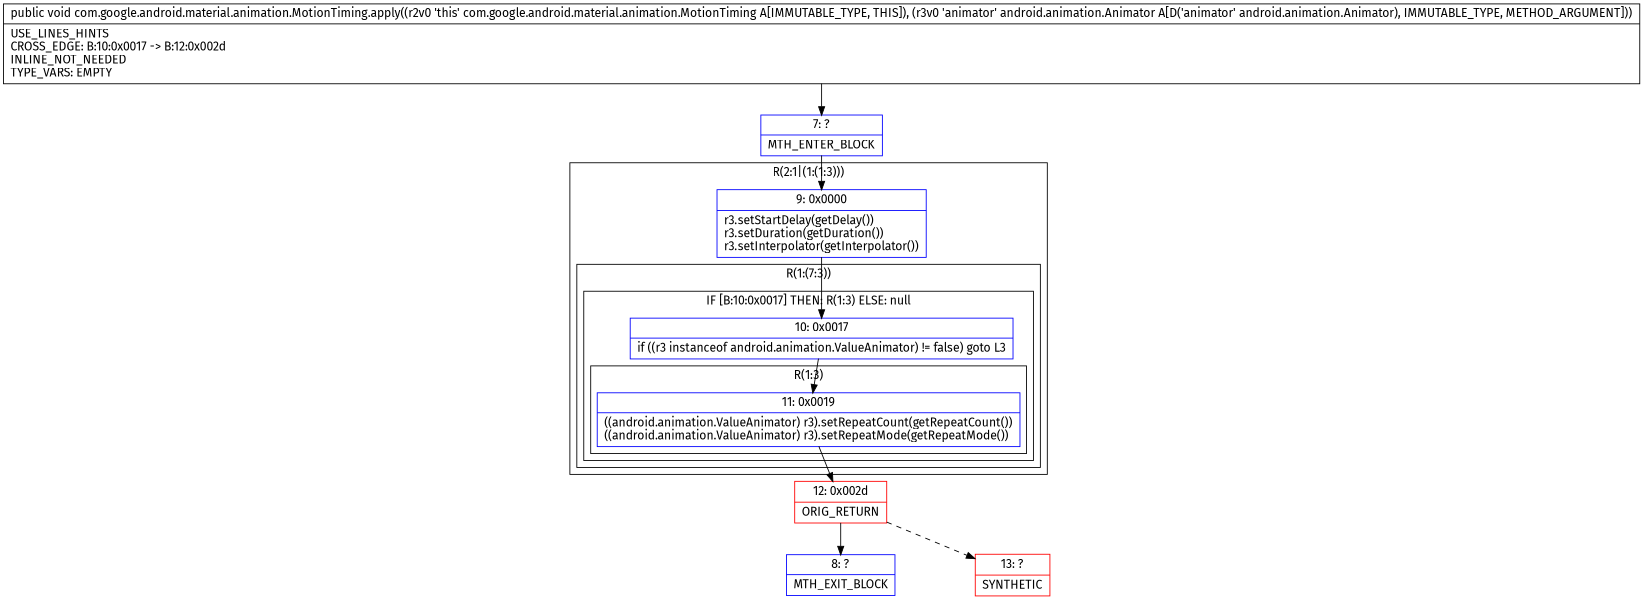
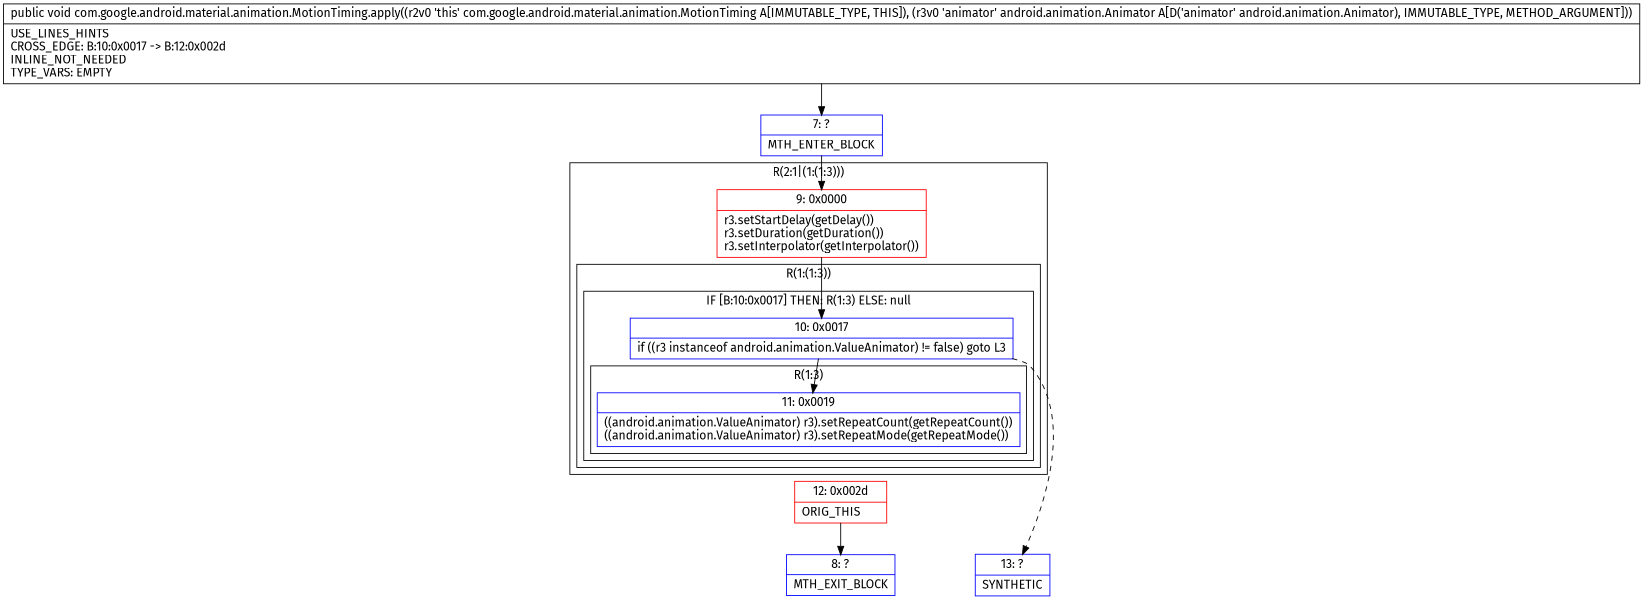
(822, 224) -> (822, 224)
(809, 274) -> (809, 274)
(824, 460) -> none
(841, 512) -> (831, 512)
(927, 539) -> (1053, 446)
(1013, 575) -> (1013, 575)
